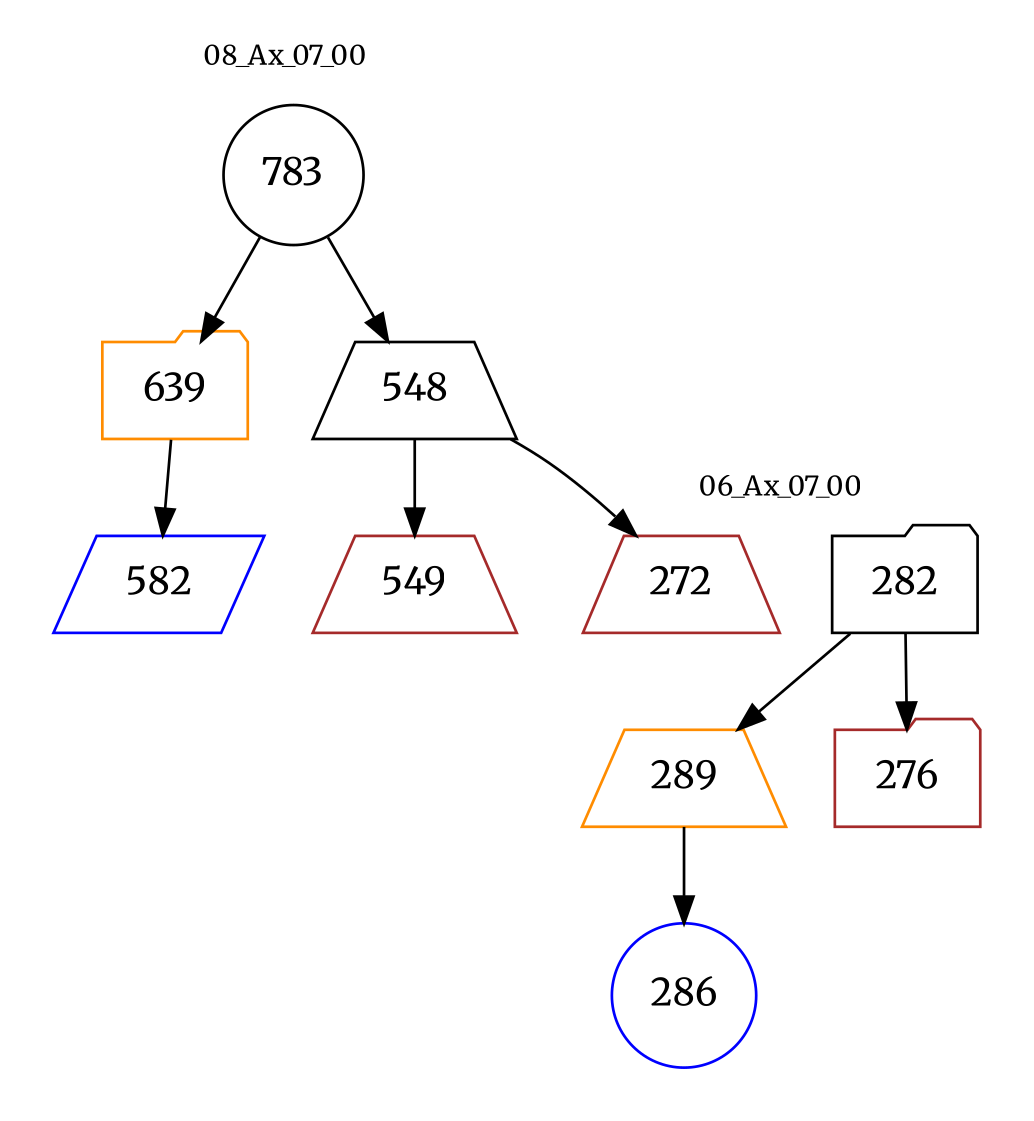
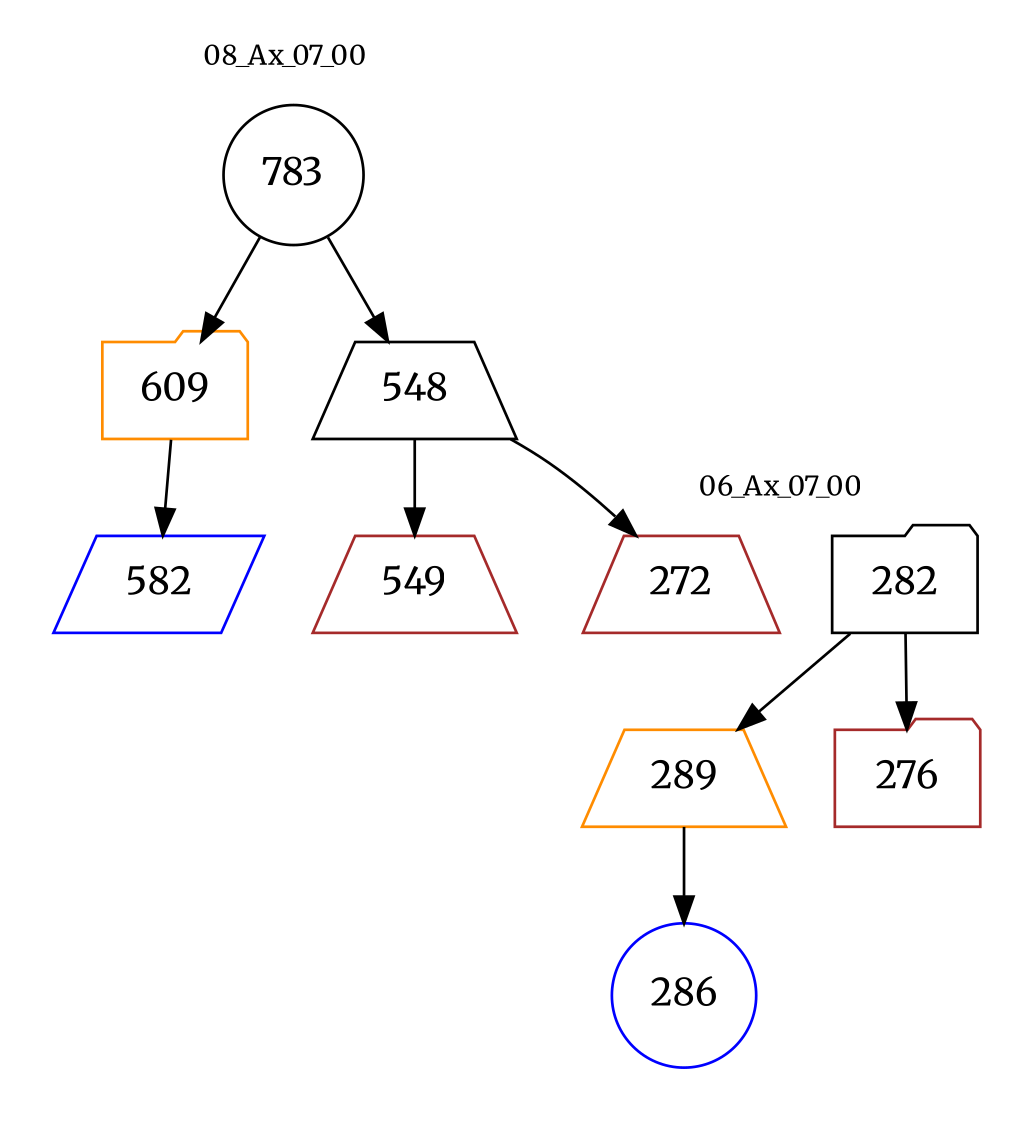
(175, 390) -> (175, 390)
